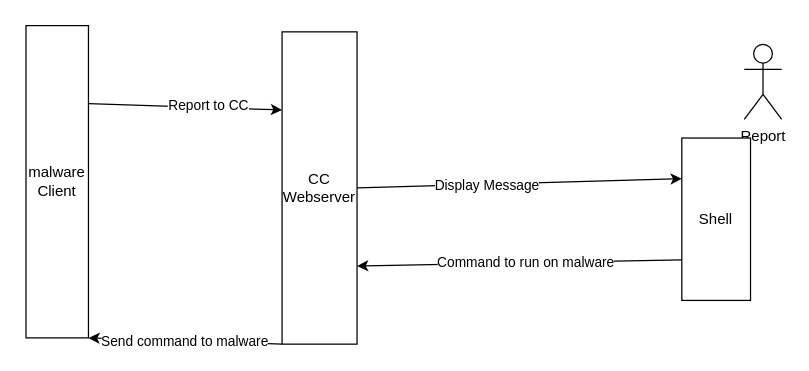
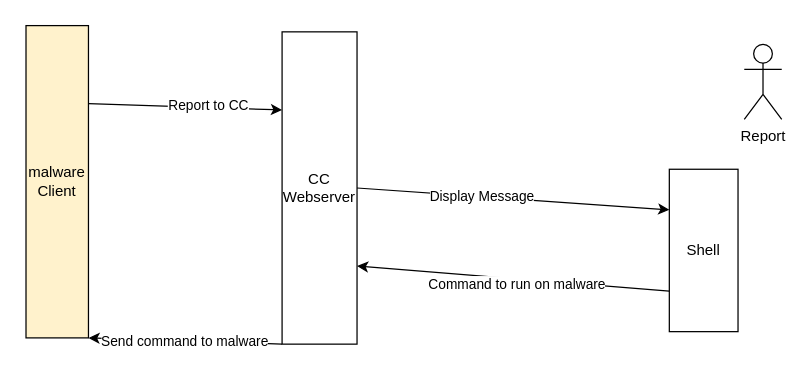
(57, 182) -> (57, 182)
(716, 219) -> (704, 251)
